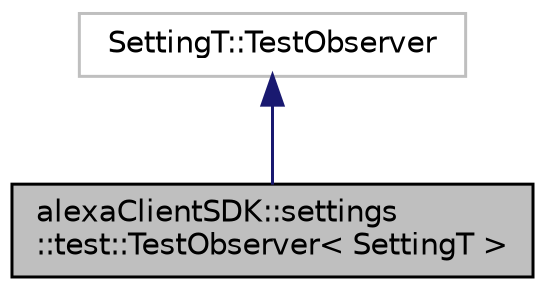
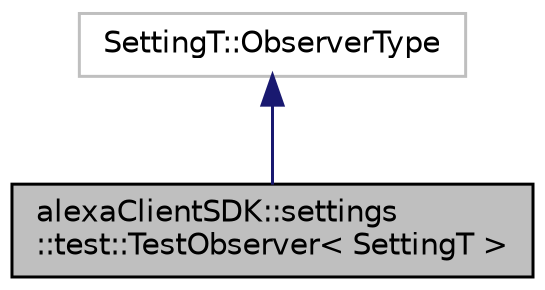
(272, 45) -> (272, 45)
